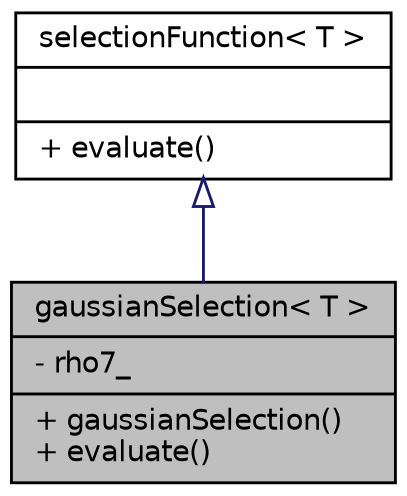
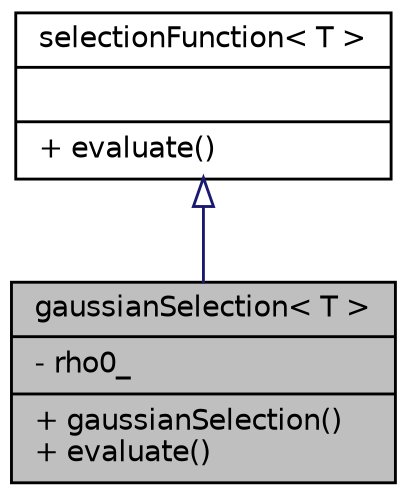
(83, 364) -> (83, 364)
